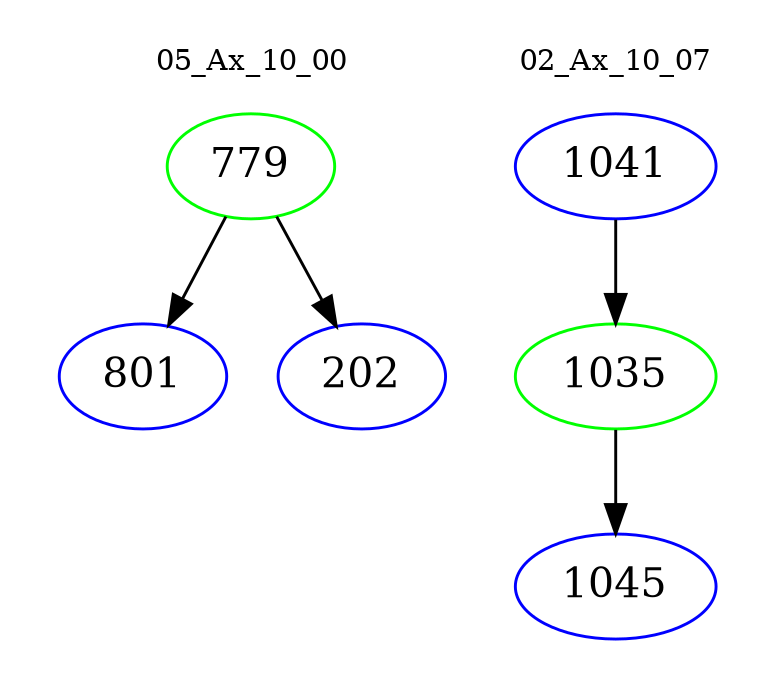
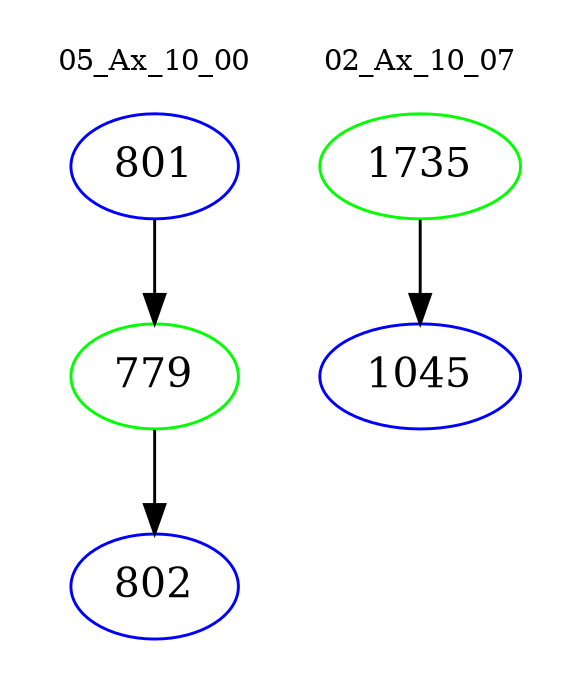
(616, 166) -> none
(204, 258) -> (155, 257)
(362, 376) -> (155, 587)
(616, 376) -> (420, 166)
